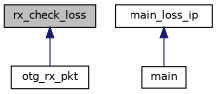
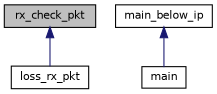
(50, 16) -> (50, 16)
(164, 16) -> (164, 16)
(50, 77) -> (50, 77)
